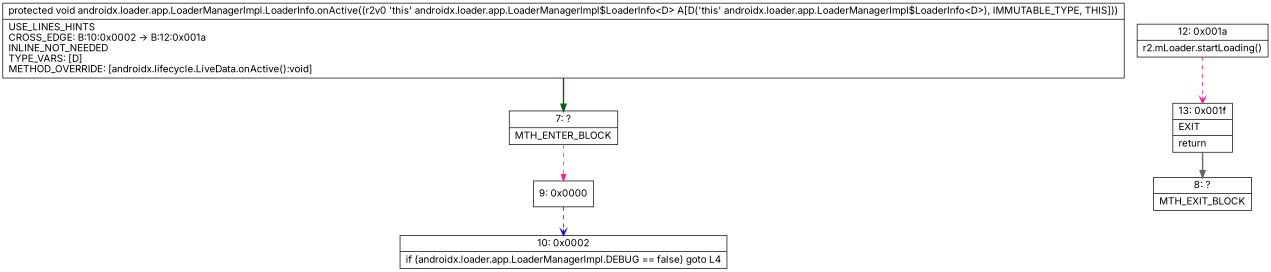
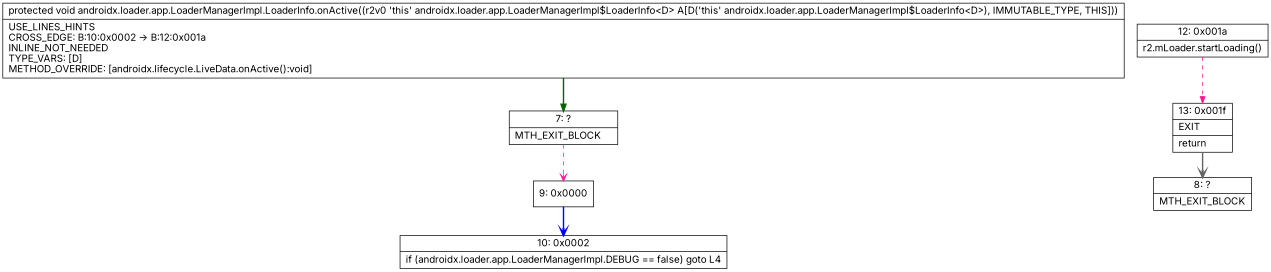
(1203, 77) -> (1203, 77)
(564, 136) -> (558, 136)
(564, 159) -> (564, 159)
(1203, 161) -> (1203, 161)
(564, 218) -> (564, 218)
